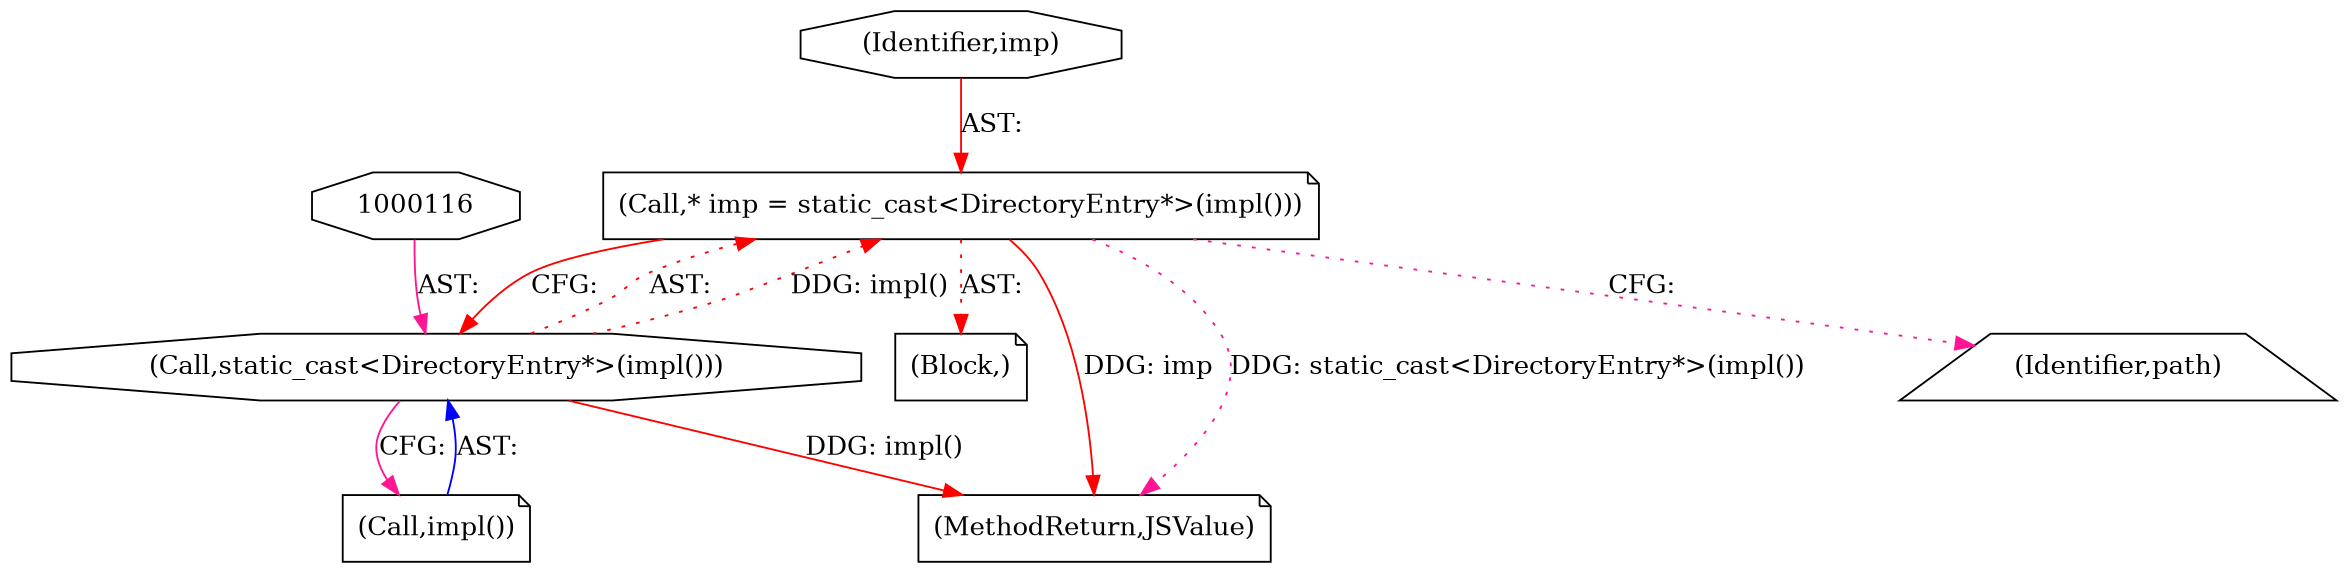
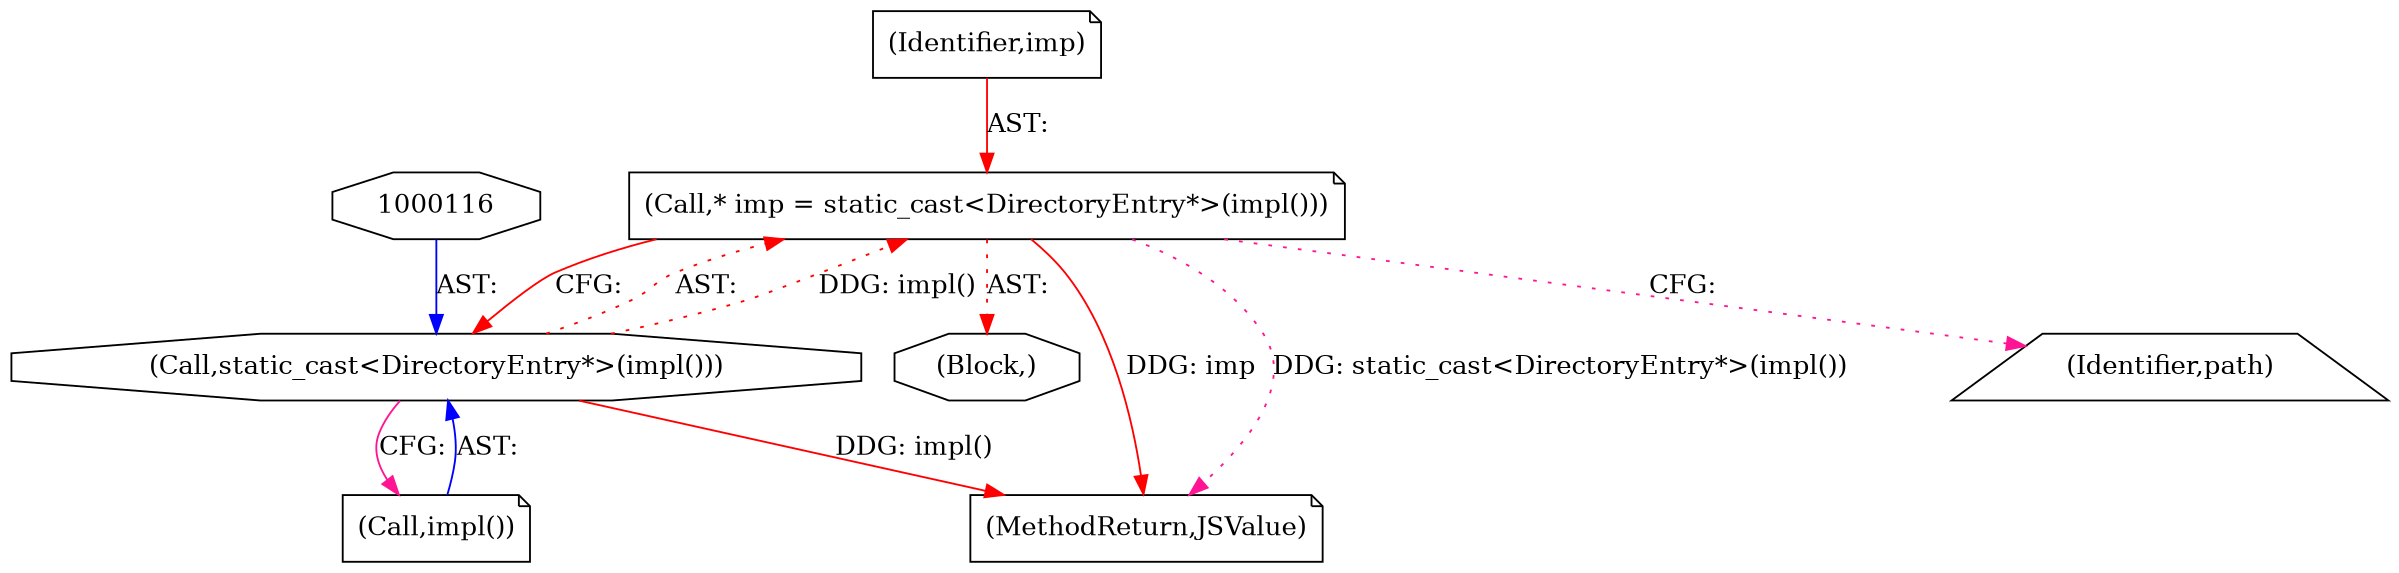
(961, 44) -> (987, 44)
(415, 277) -> (436, 277)
(961, 367) -> (987, 367)
